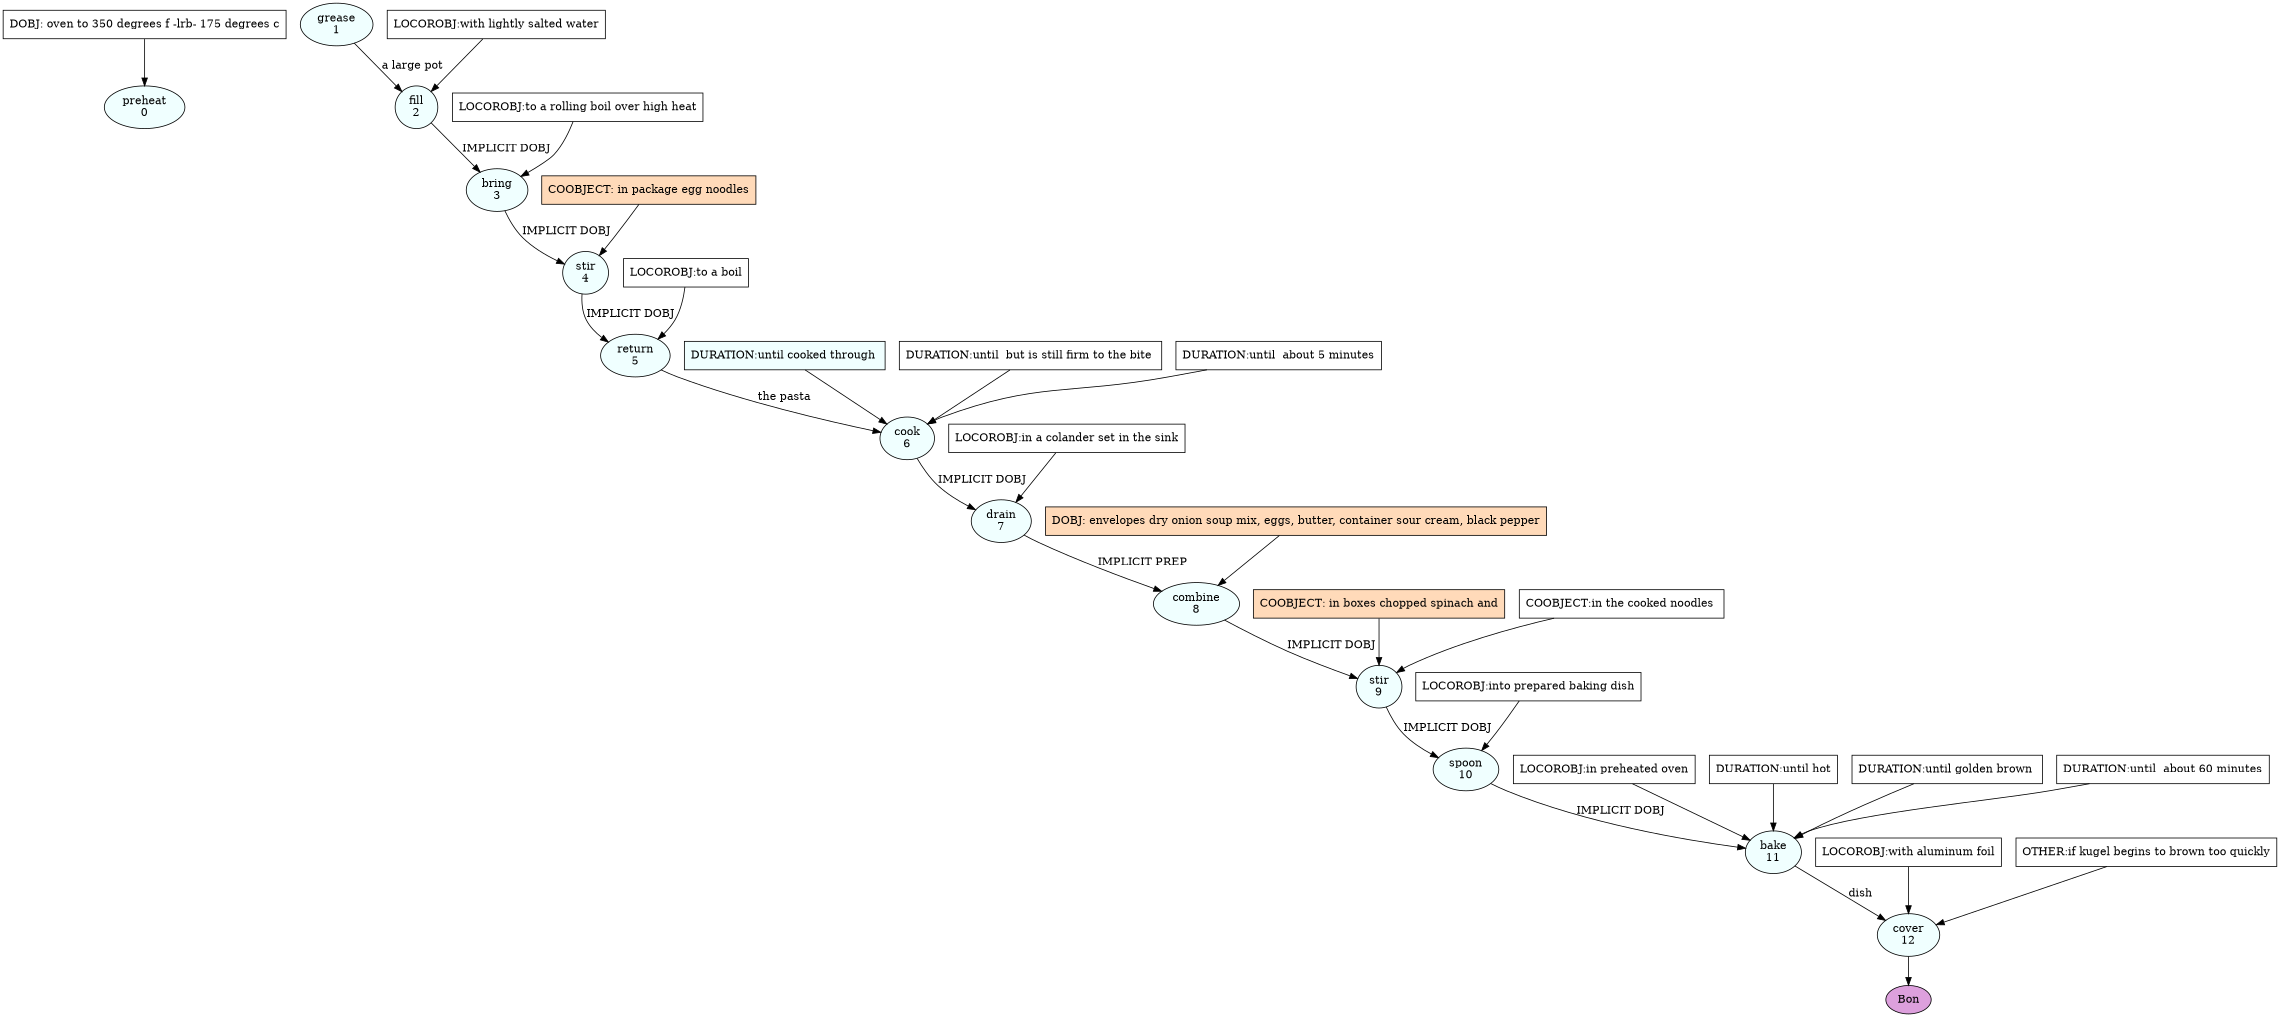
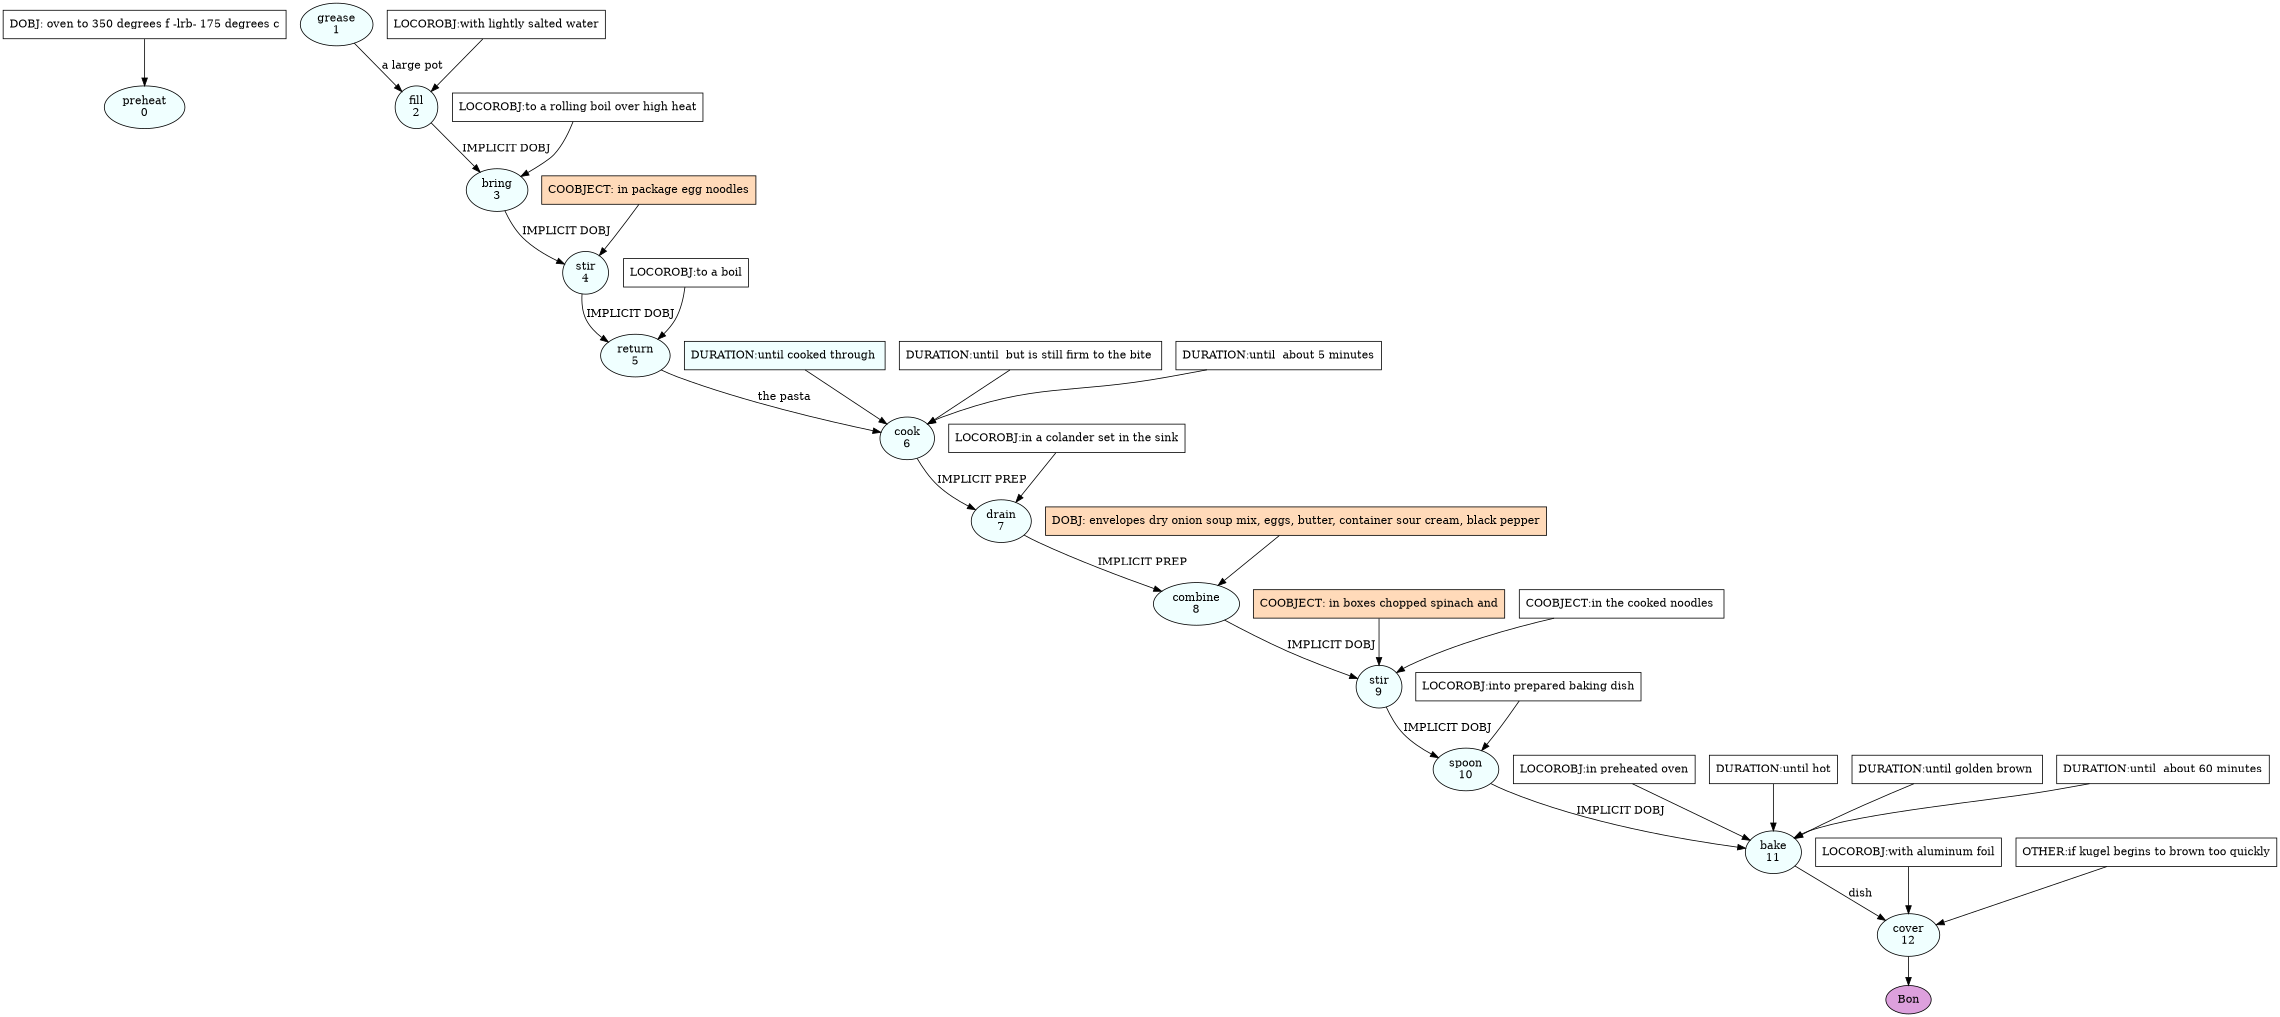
(982, 480) -> (982, 480)
